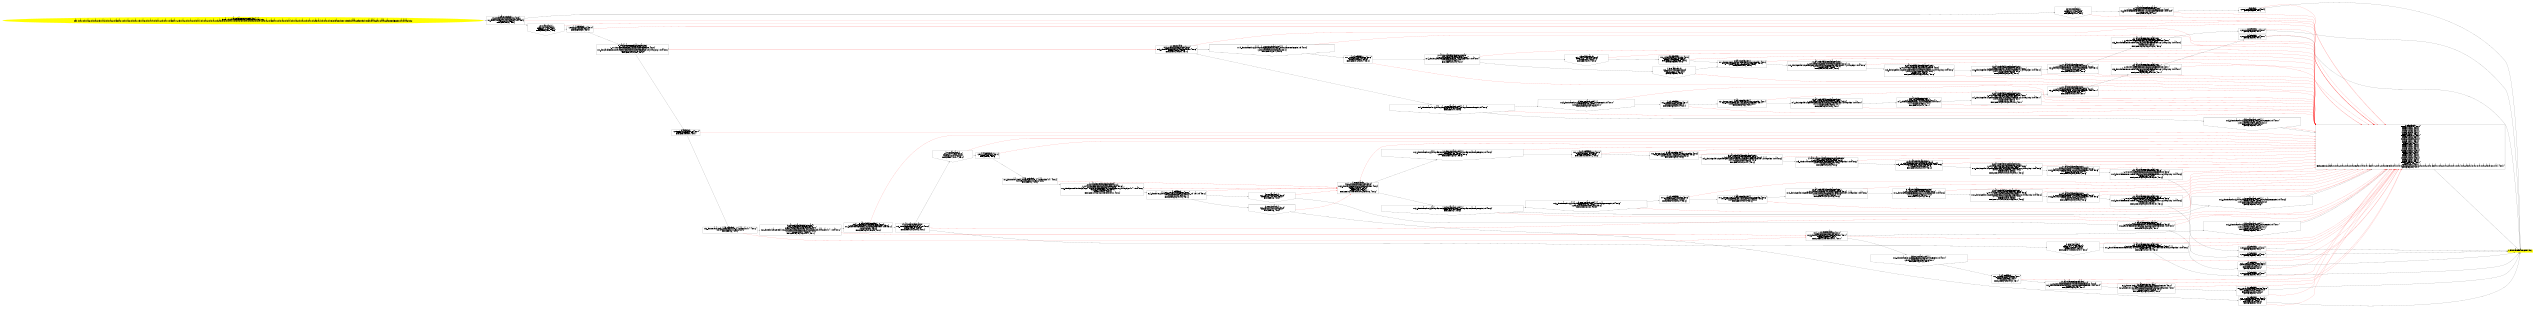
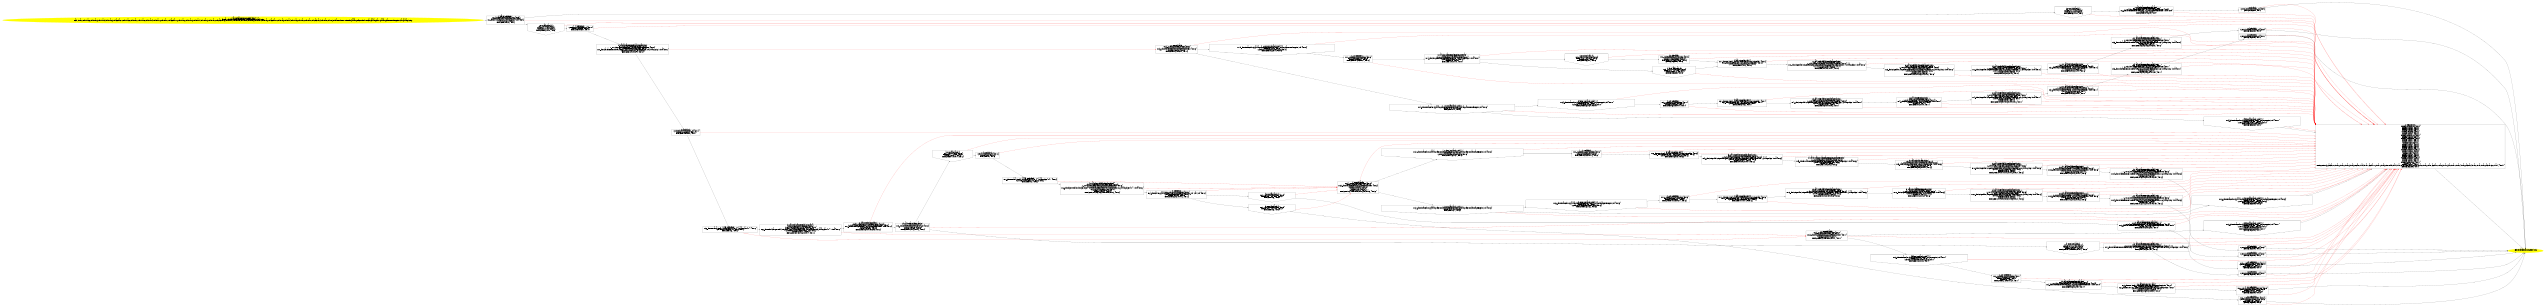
(2520, 251) -> (2526, 251)
